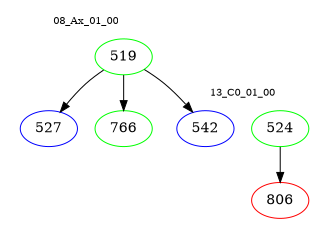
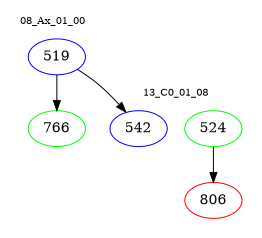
(124, 57) -> (57, 57)
(243, 93) -> (176, 93)
(49, 129) -> none
